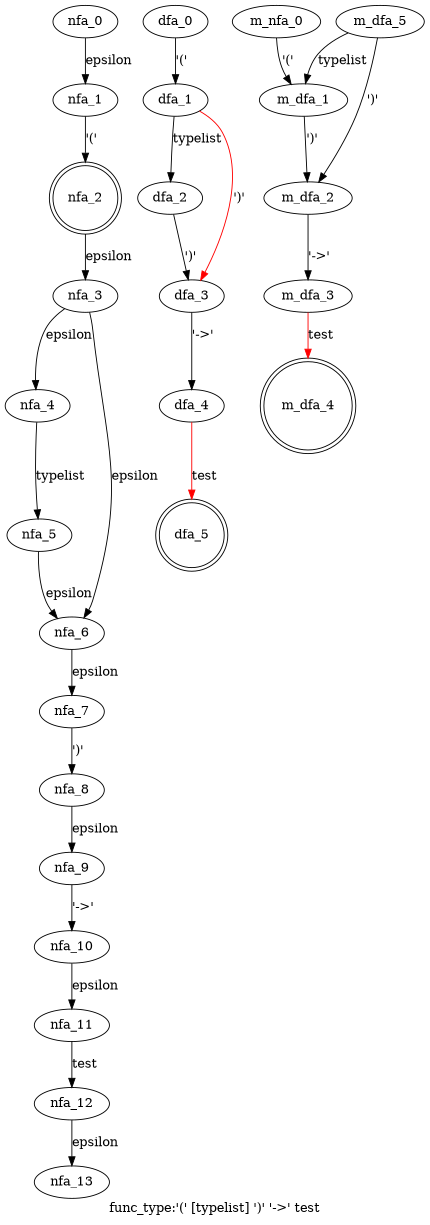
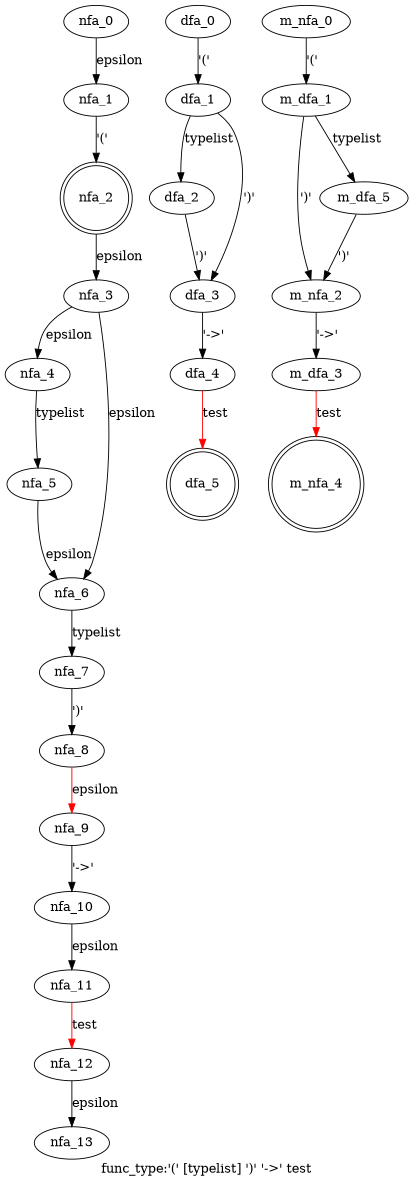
(323, 49) -> (333, 145)
(232, 188) -> (241, 191)
(308, 198) -> (316, 296)
(308, 406) -> (316, 484)
(95, 672) -> (97, 633)
(72, 825) -> (72, 786)
(72, 1060) -> (72, 1021)
